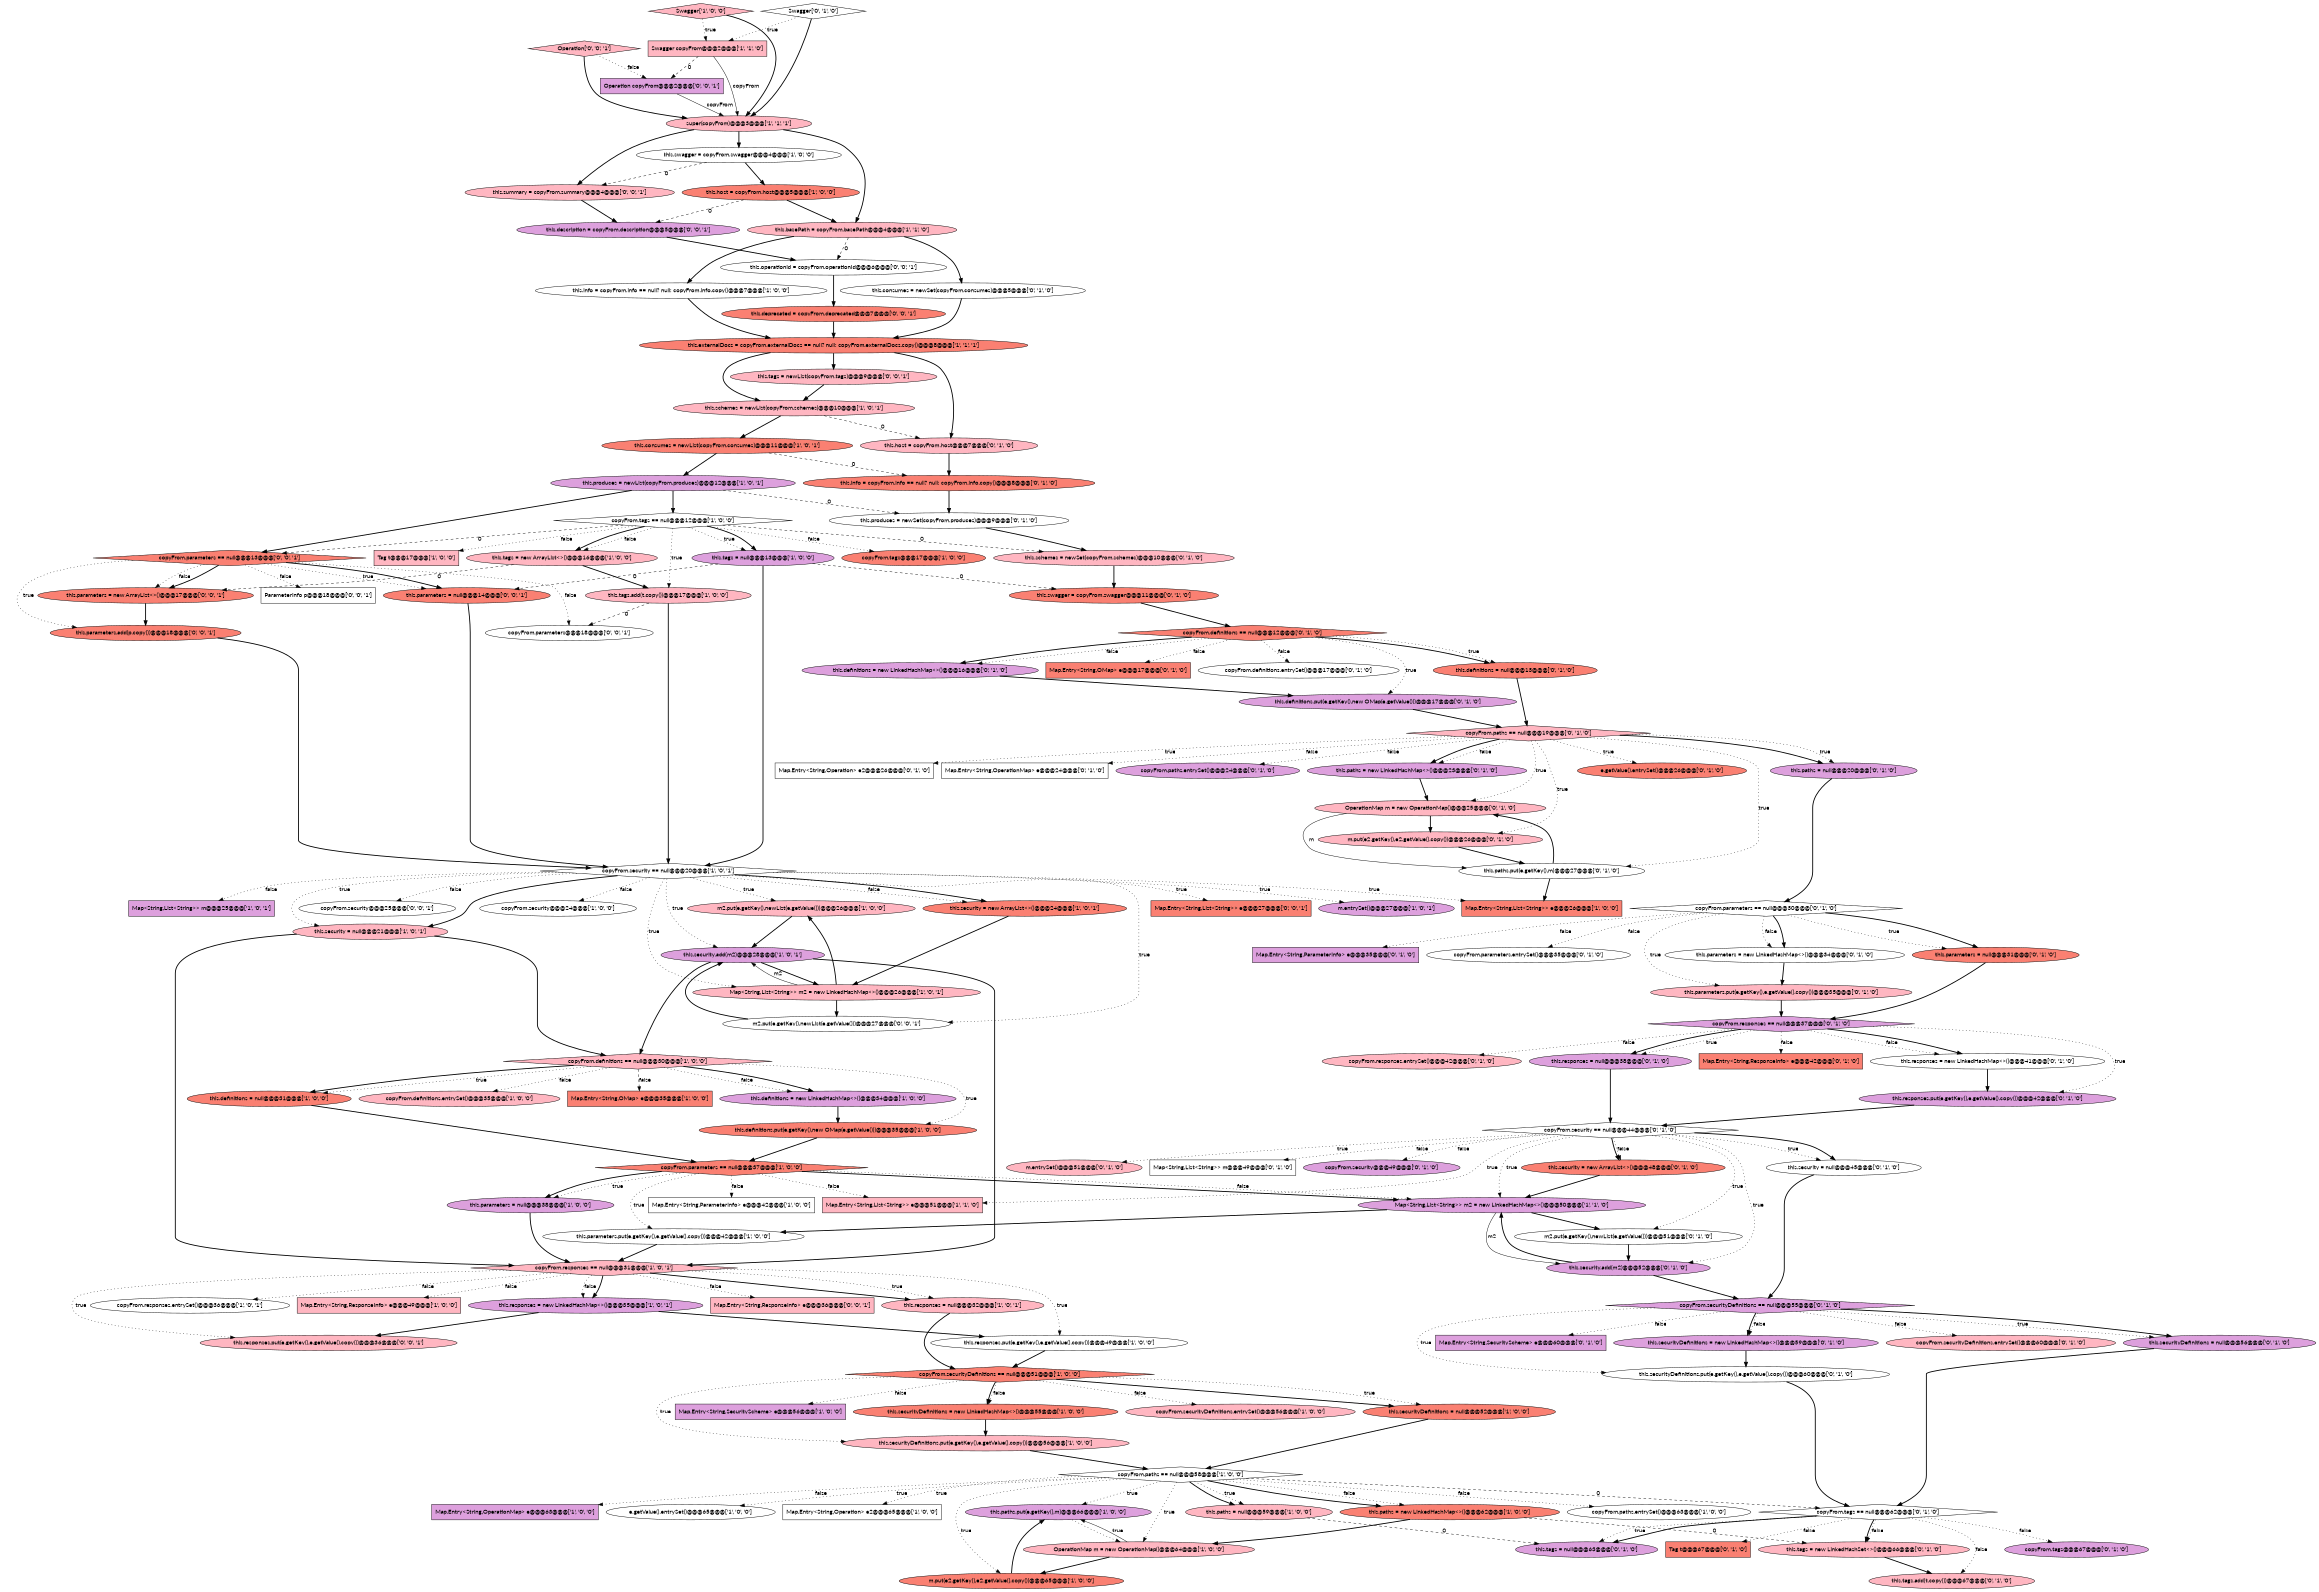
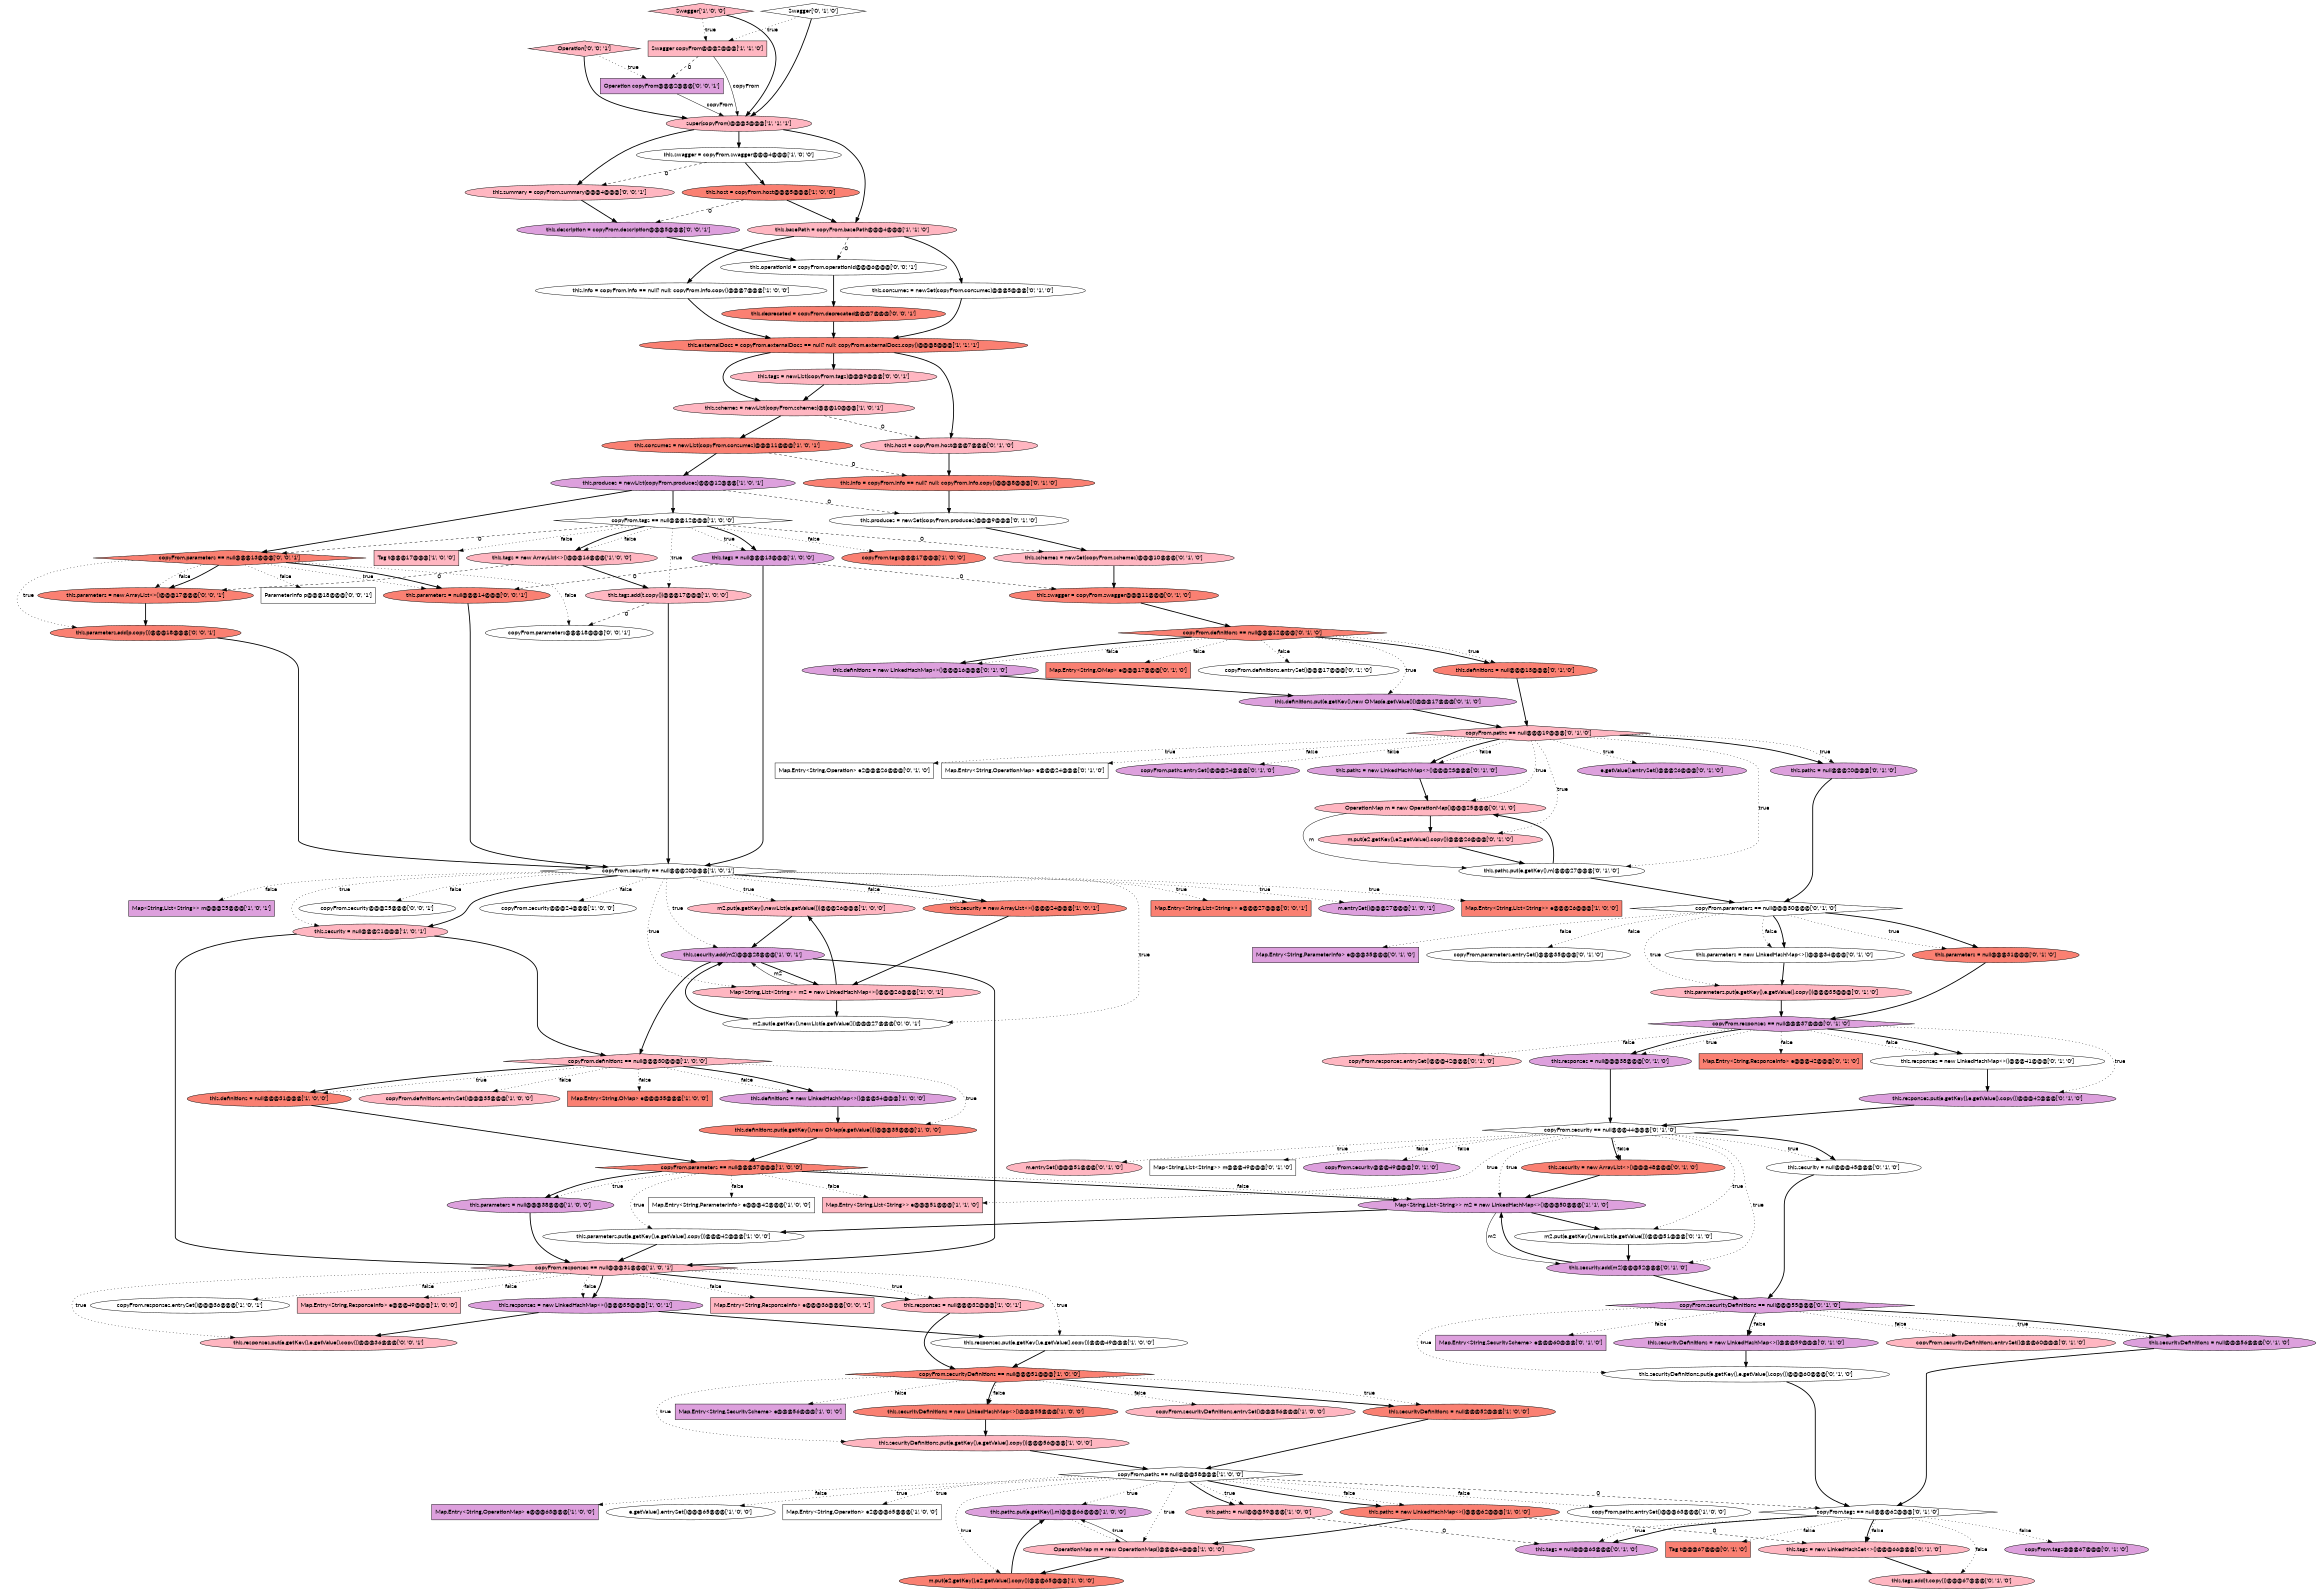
(633, 67) -> (633, 67)
(1662, 771) -> (1662, 771)
(1547, 888) -> (1660, 890)
(639, 1078) -> (639, 1078)
